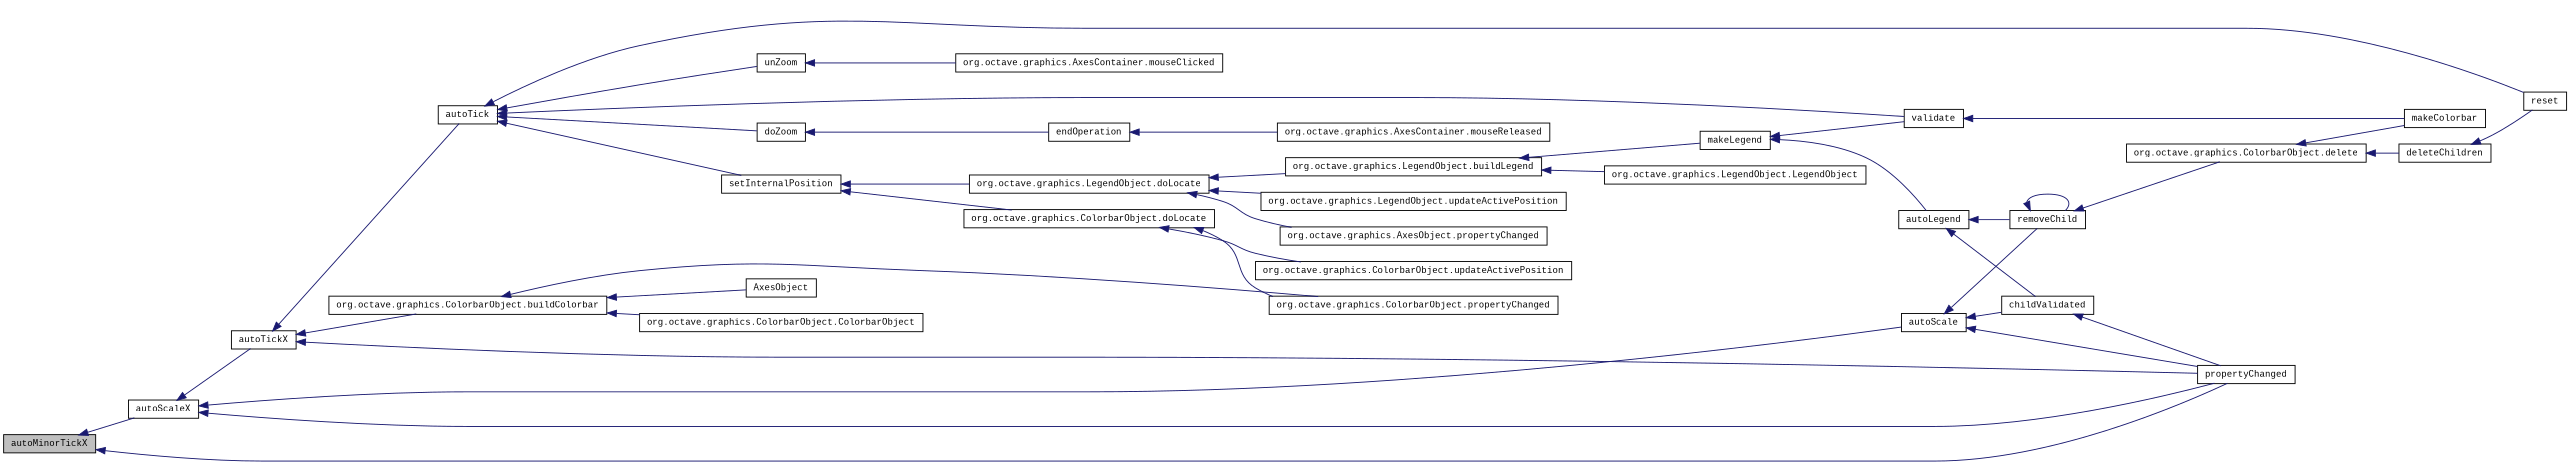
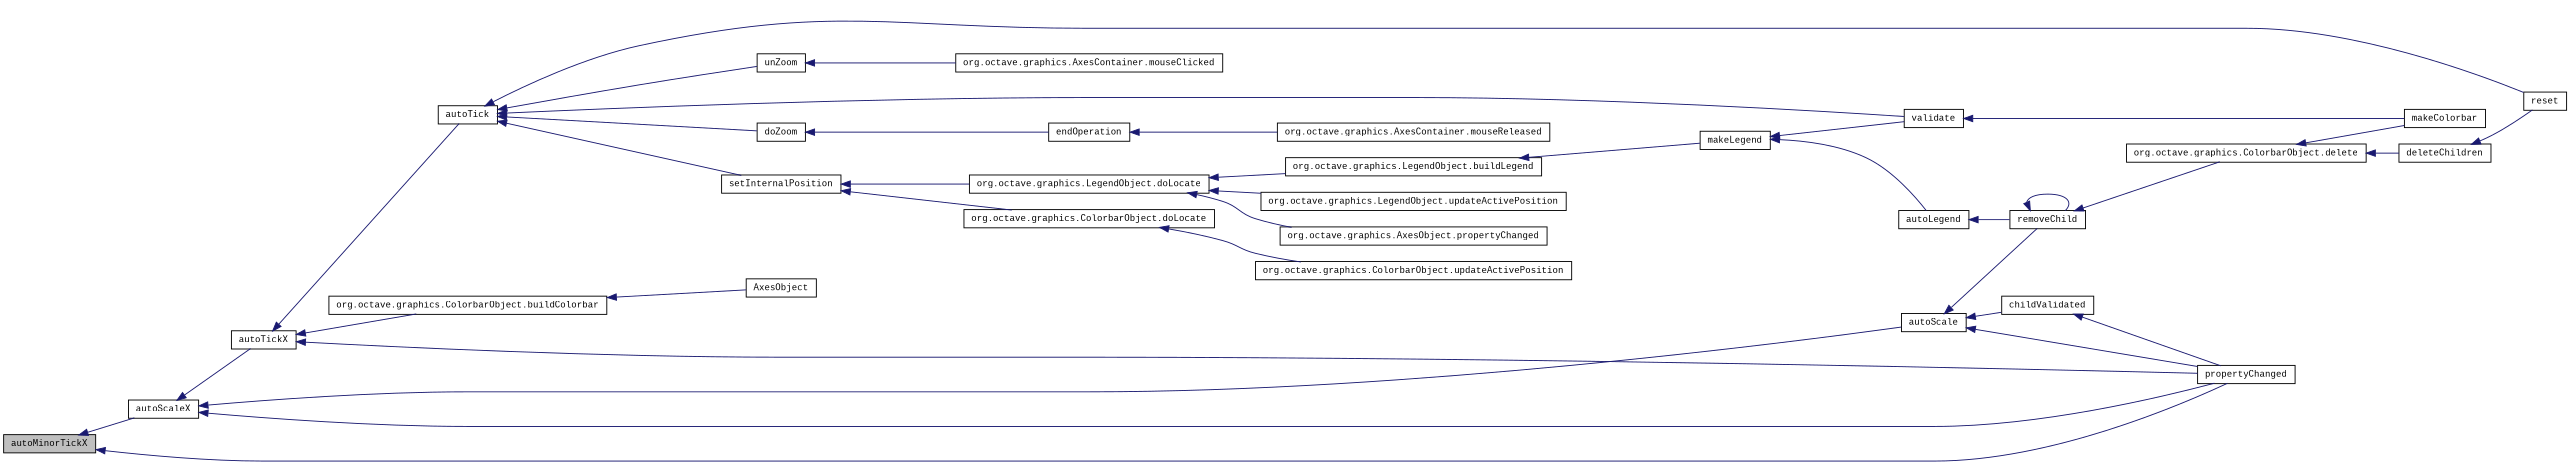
(1735, 175) -> none
(1990, 262) -> none
(1414, 305) -> none
(781, 323) -> none
